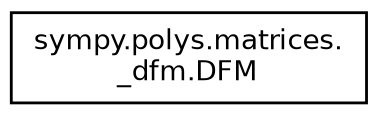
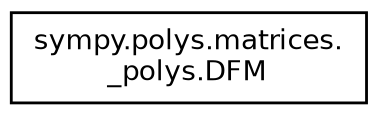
(189, 58) -> (189, 58)
